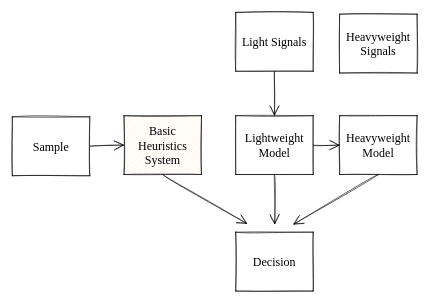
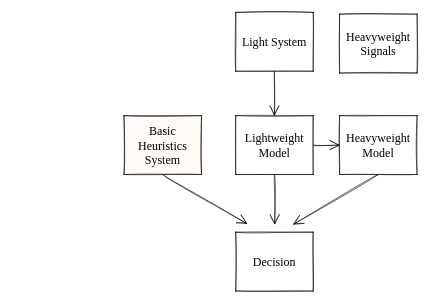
(274, 42) -> (274, 42)
(107, 145) -> none
(51, 146) -> none
